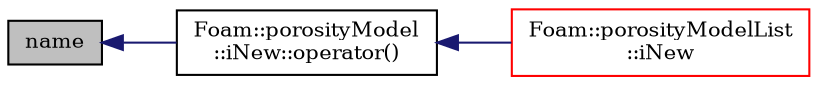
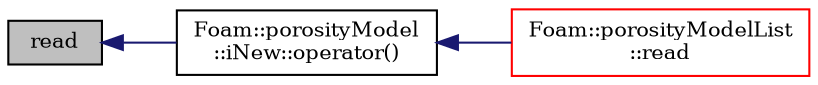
(55, 43) -> (55, 43)
(661, 43) -> (661, 43)
